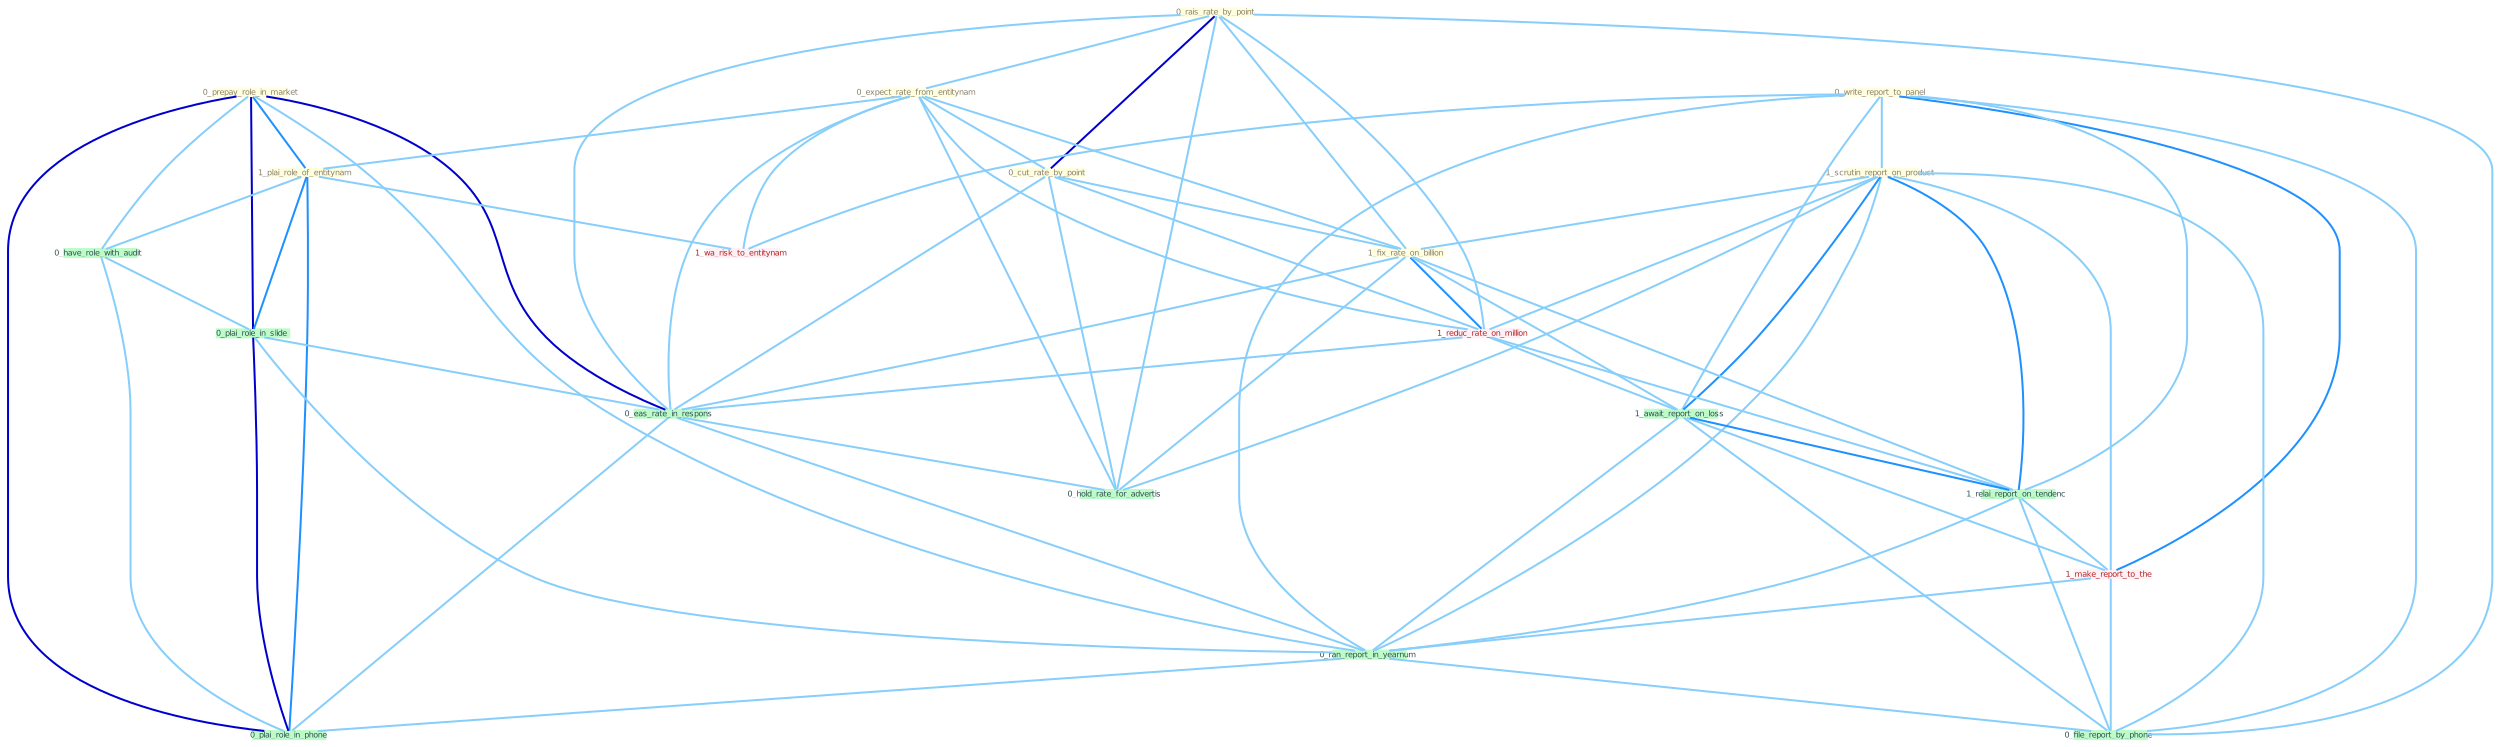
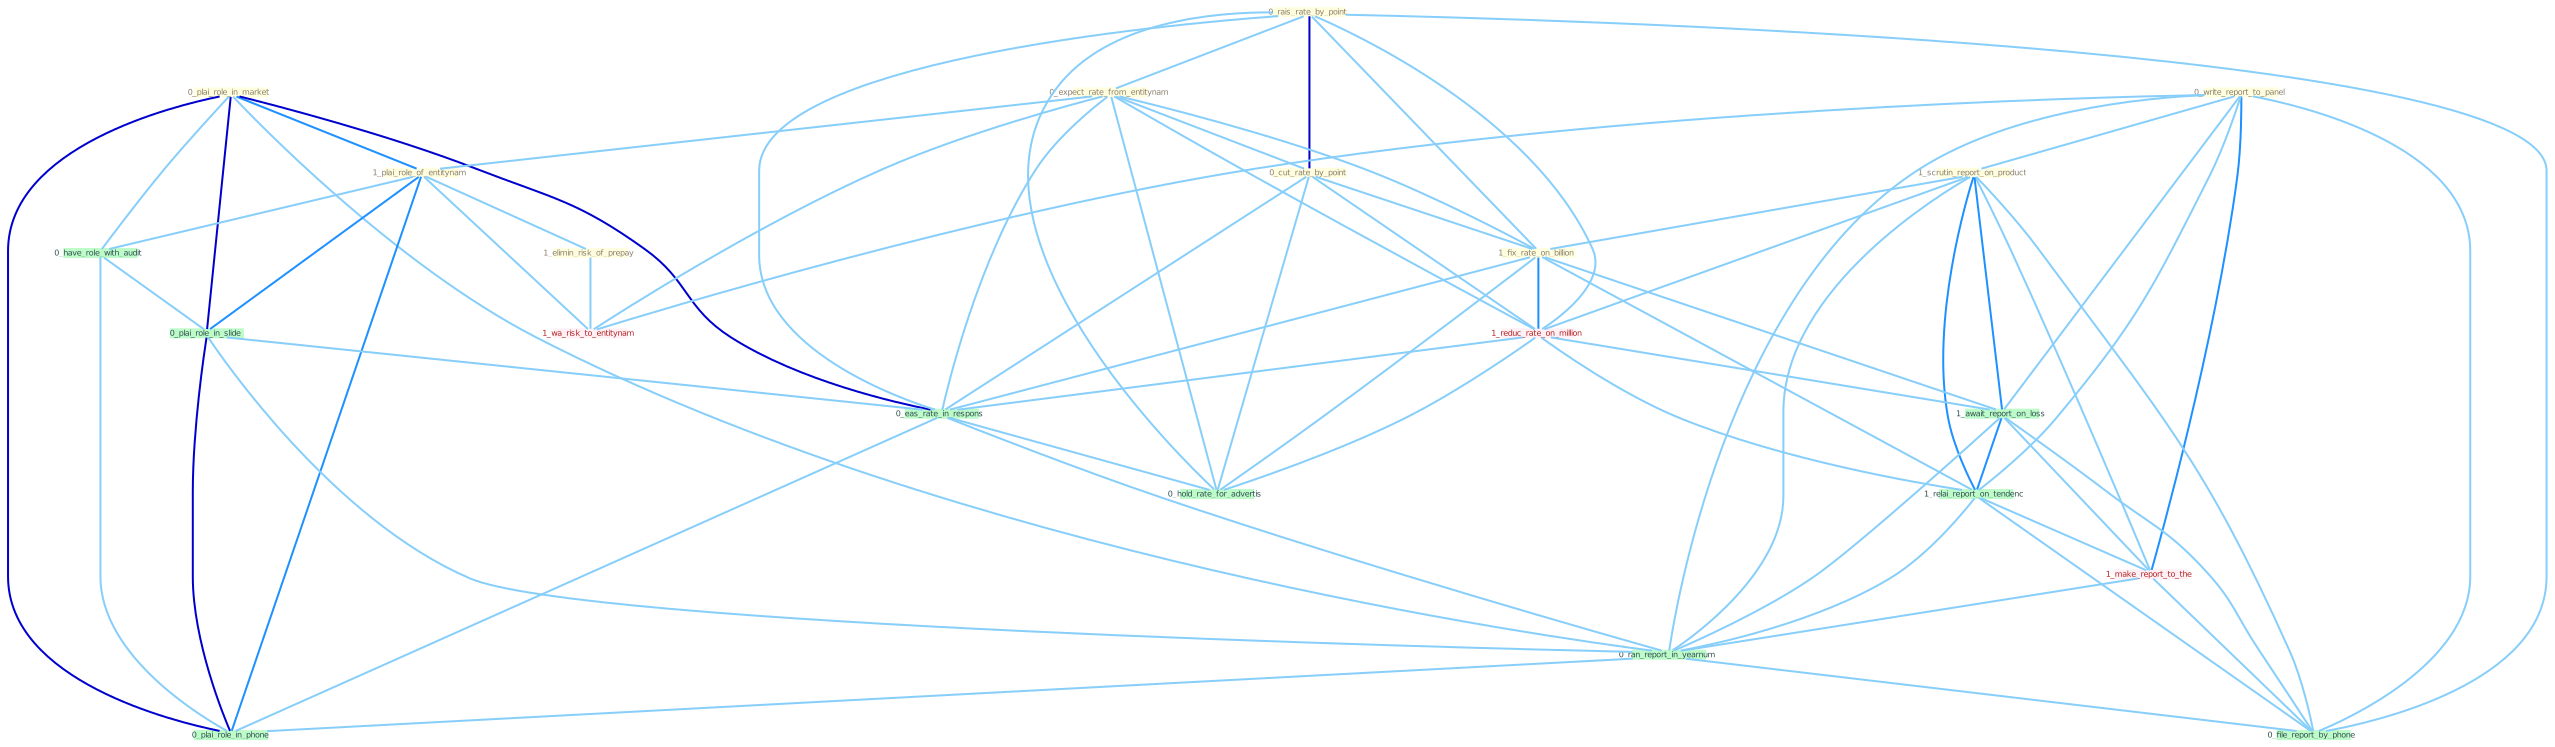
(251, 92) -> (231, 92)
none -> (590, 253)
(1488, 358) -> (1386, 427)
